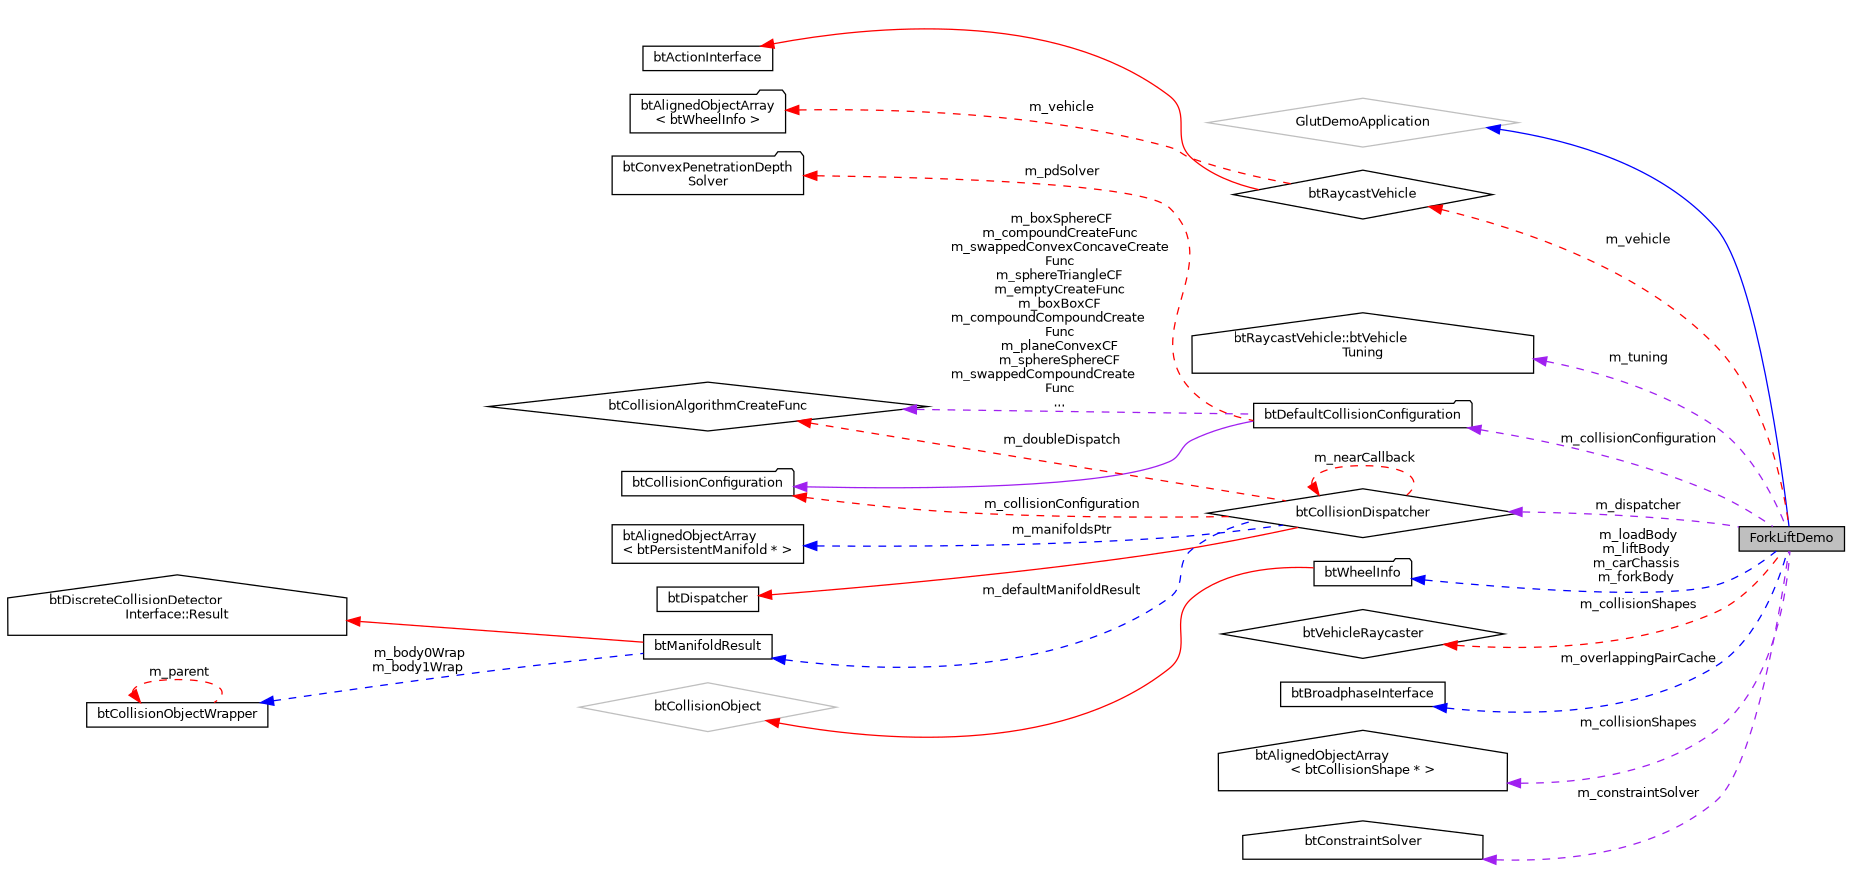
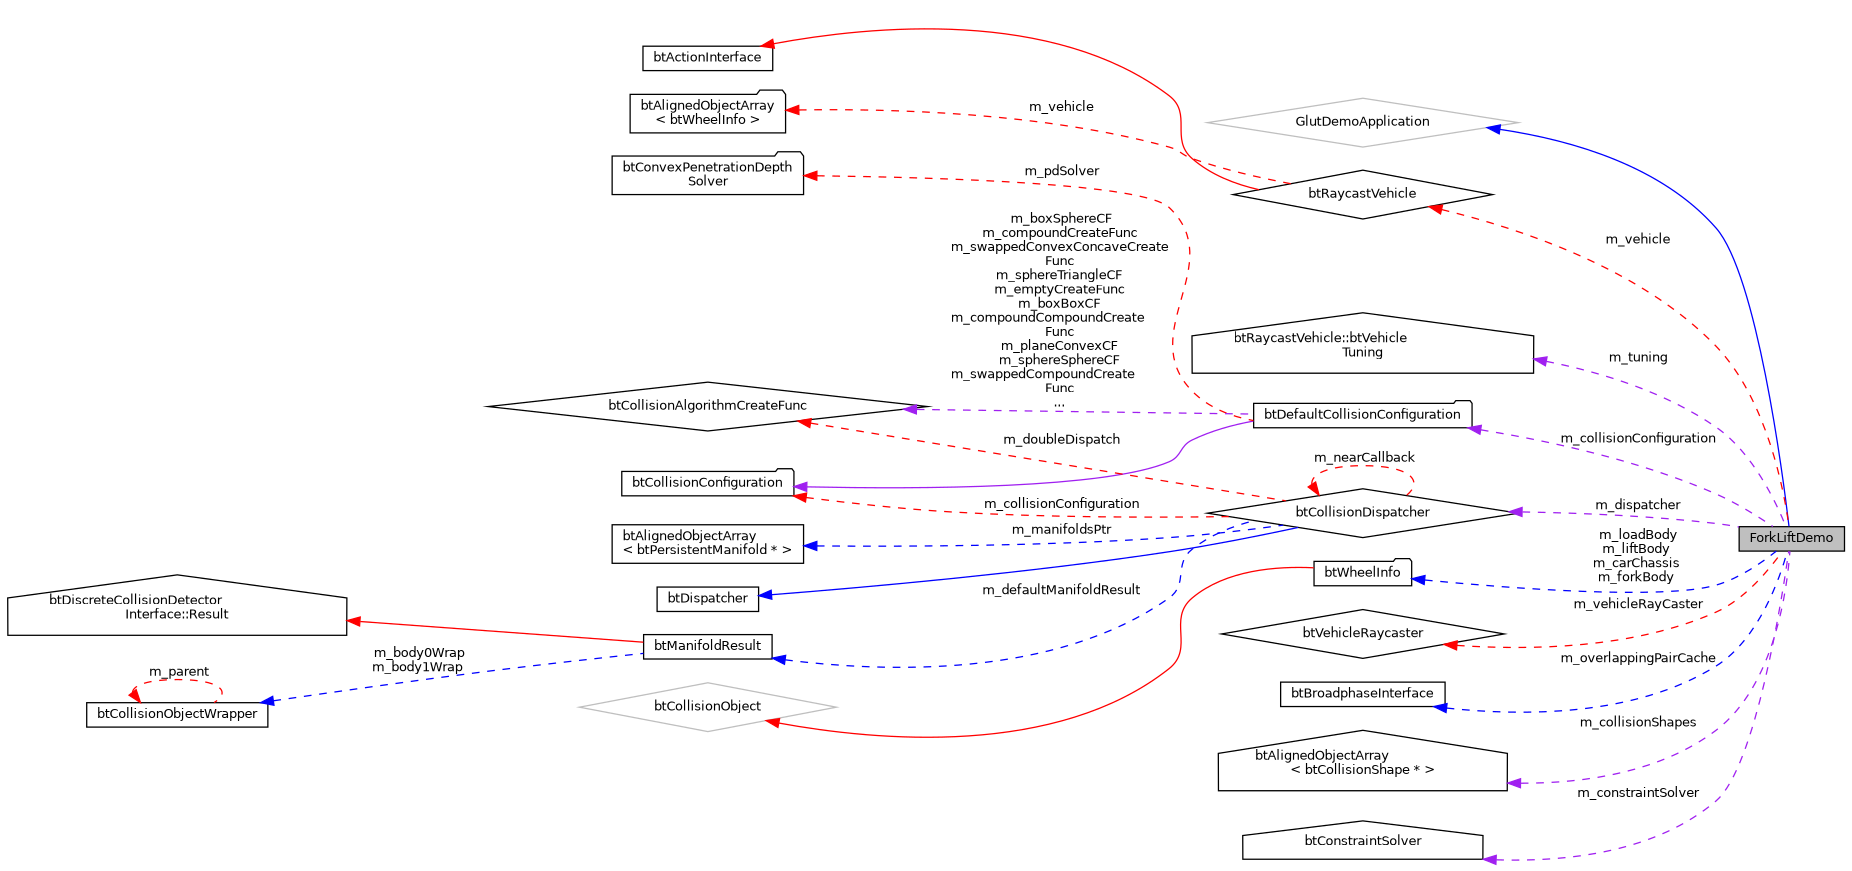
(1036, 569) -> (1036, 569)
(1636, 605) -> (1636, 605)
